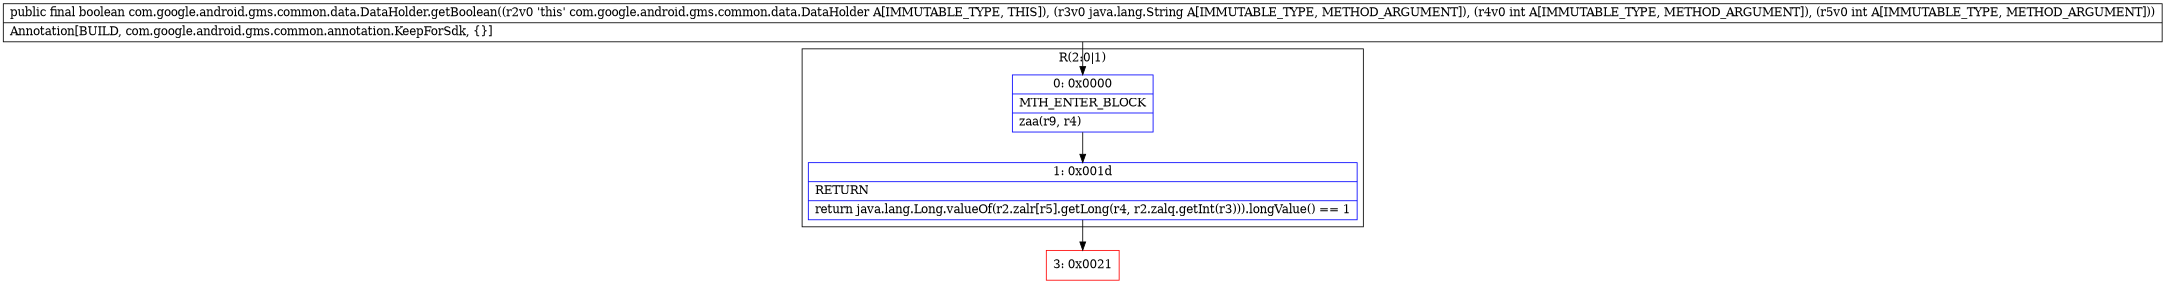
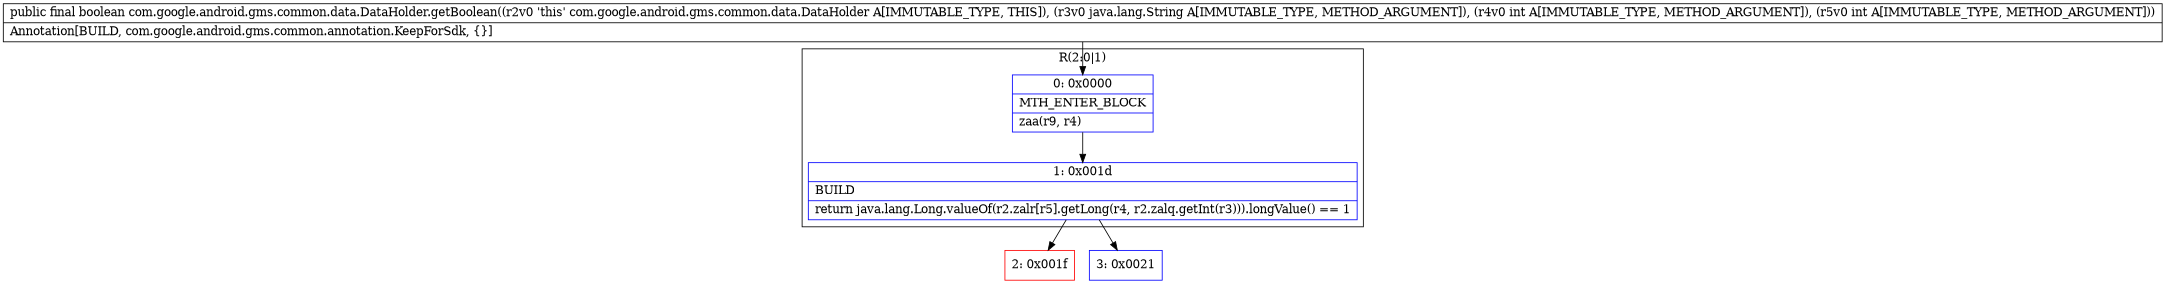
(842, 191) -> (835, 191)
none -> (1040, 265)
(1083, 265) -> (1126, 265)
